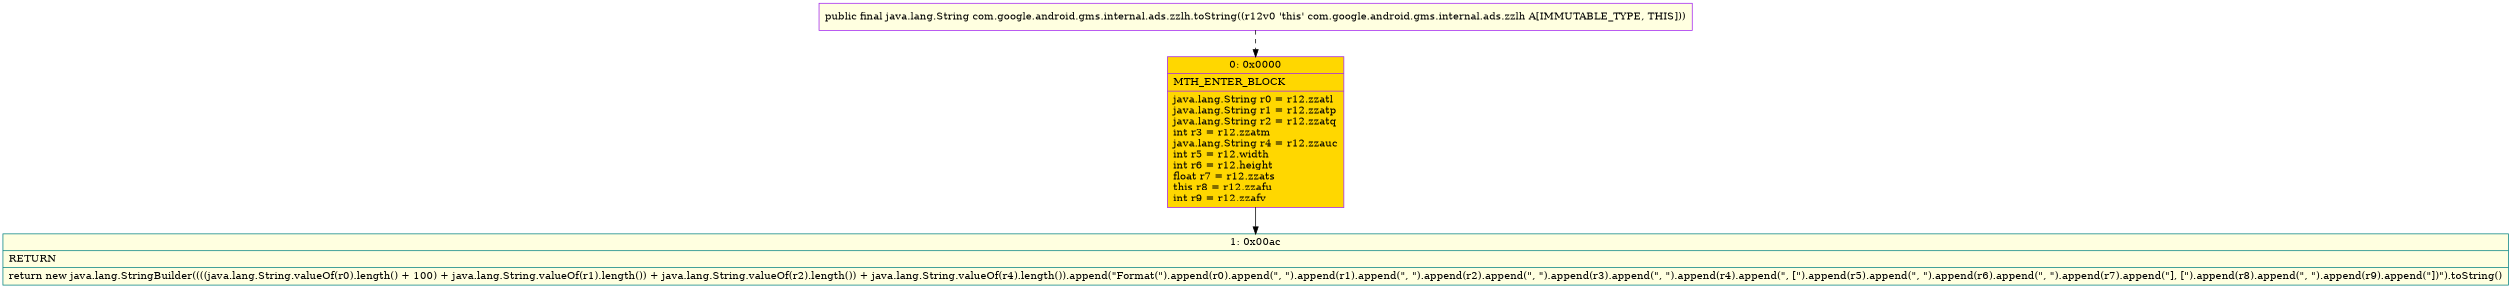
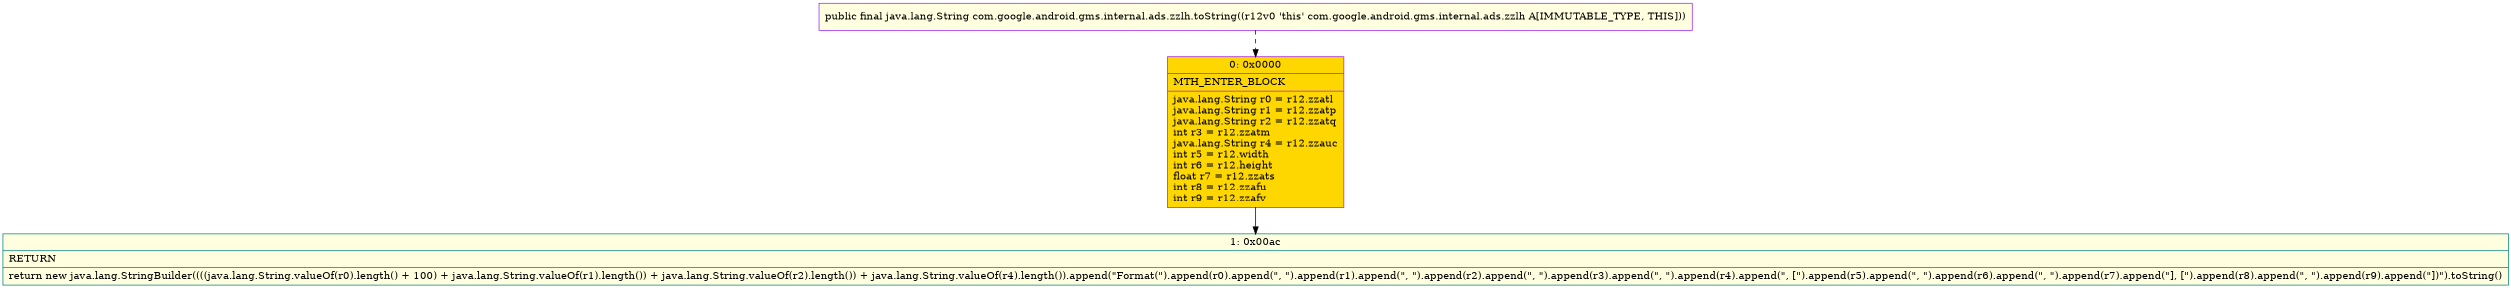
(1223, 187) -> (1220, 187)
